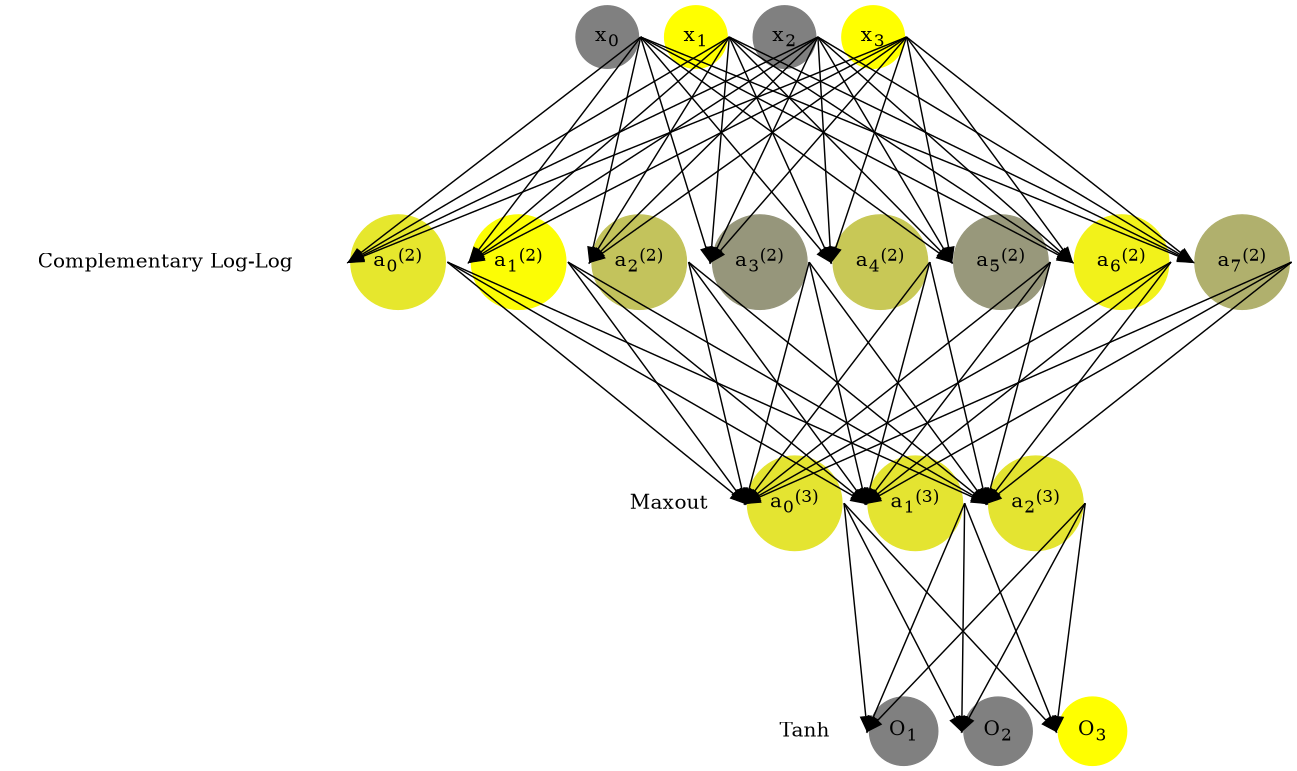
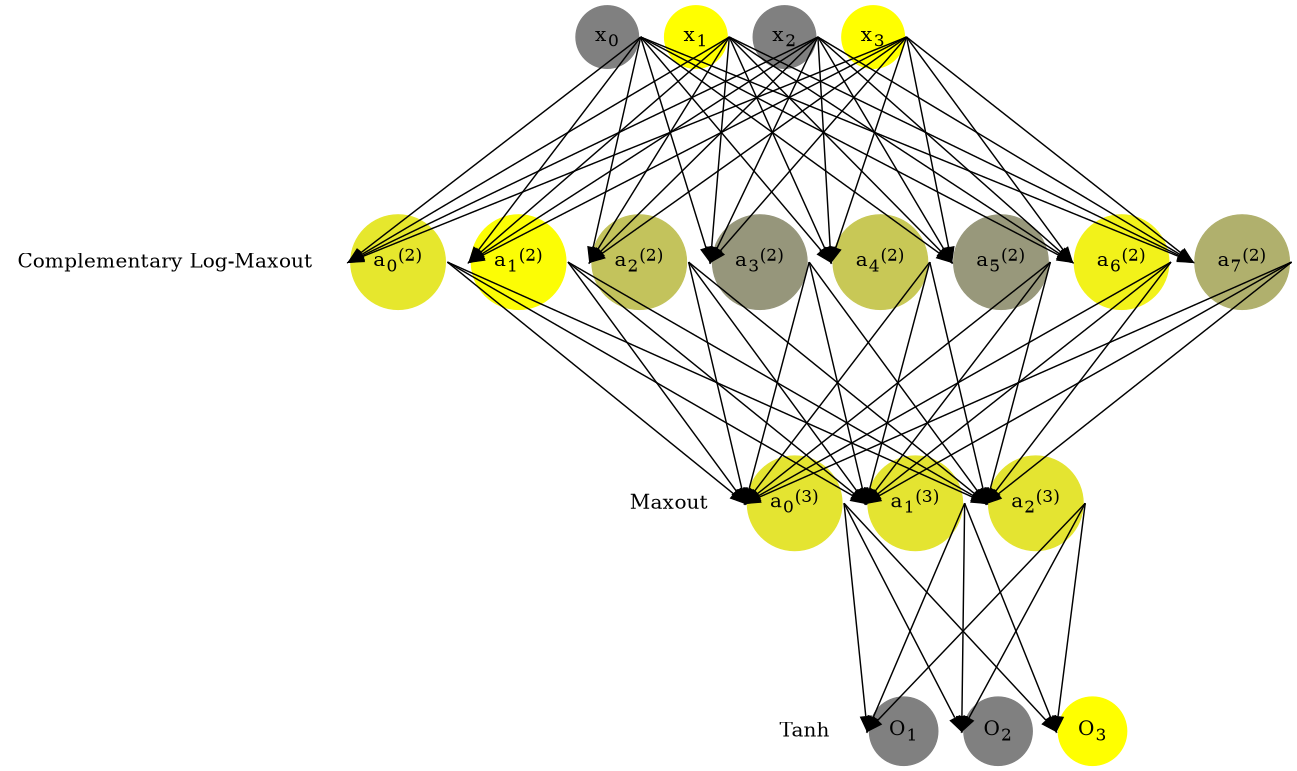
(166, 262) -> (166, 262)
